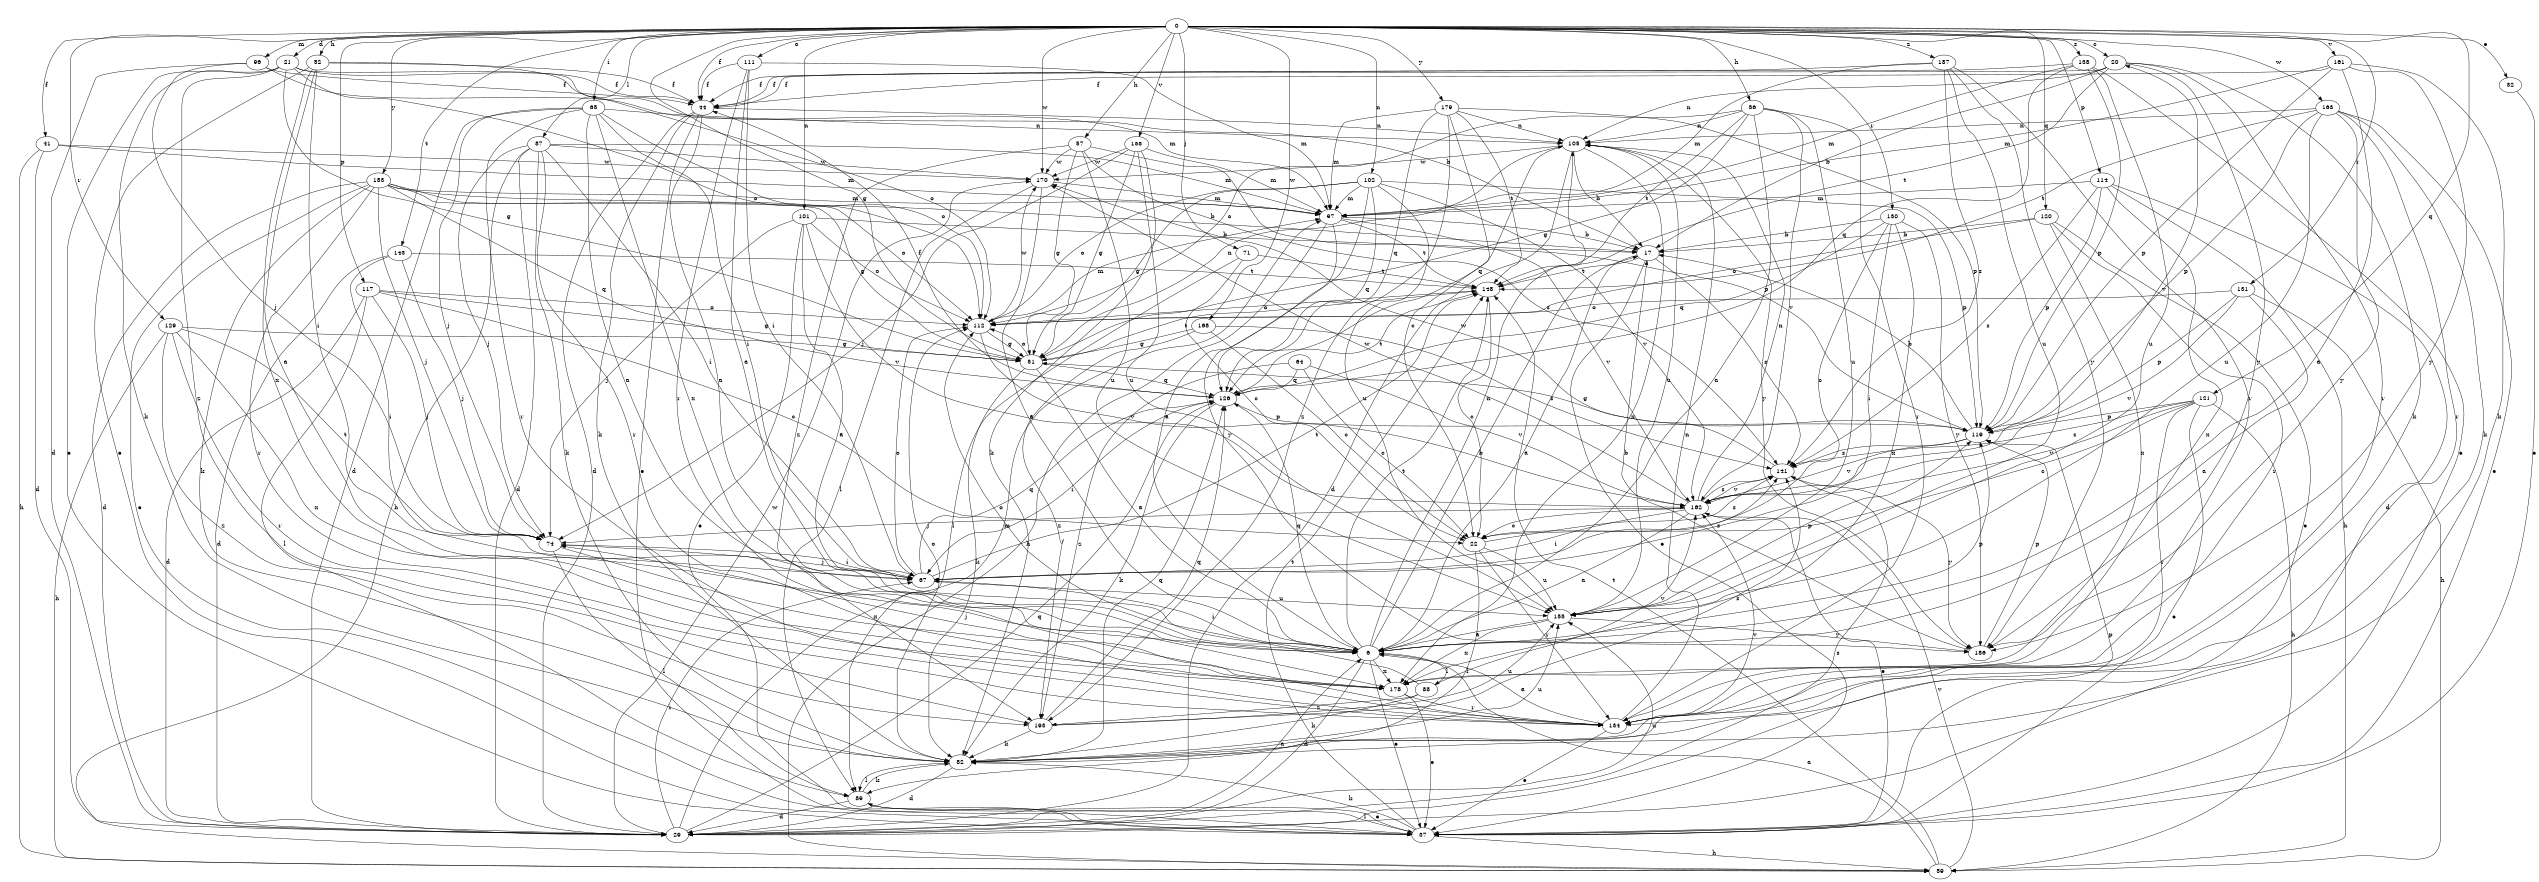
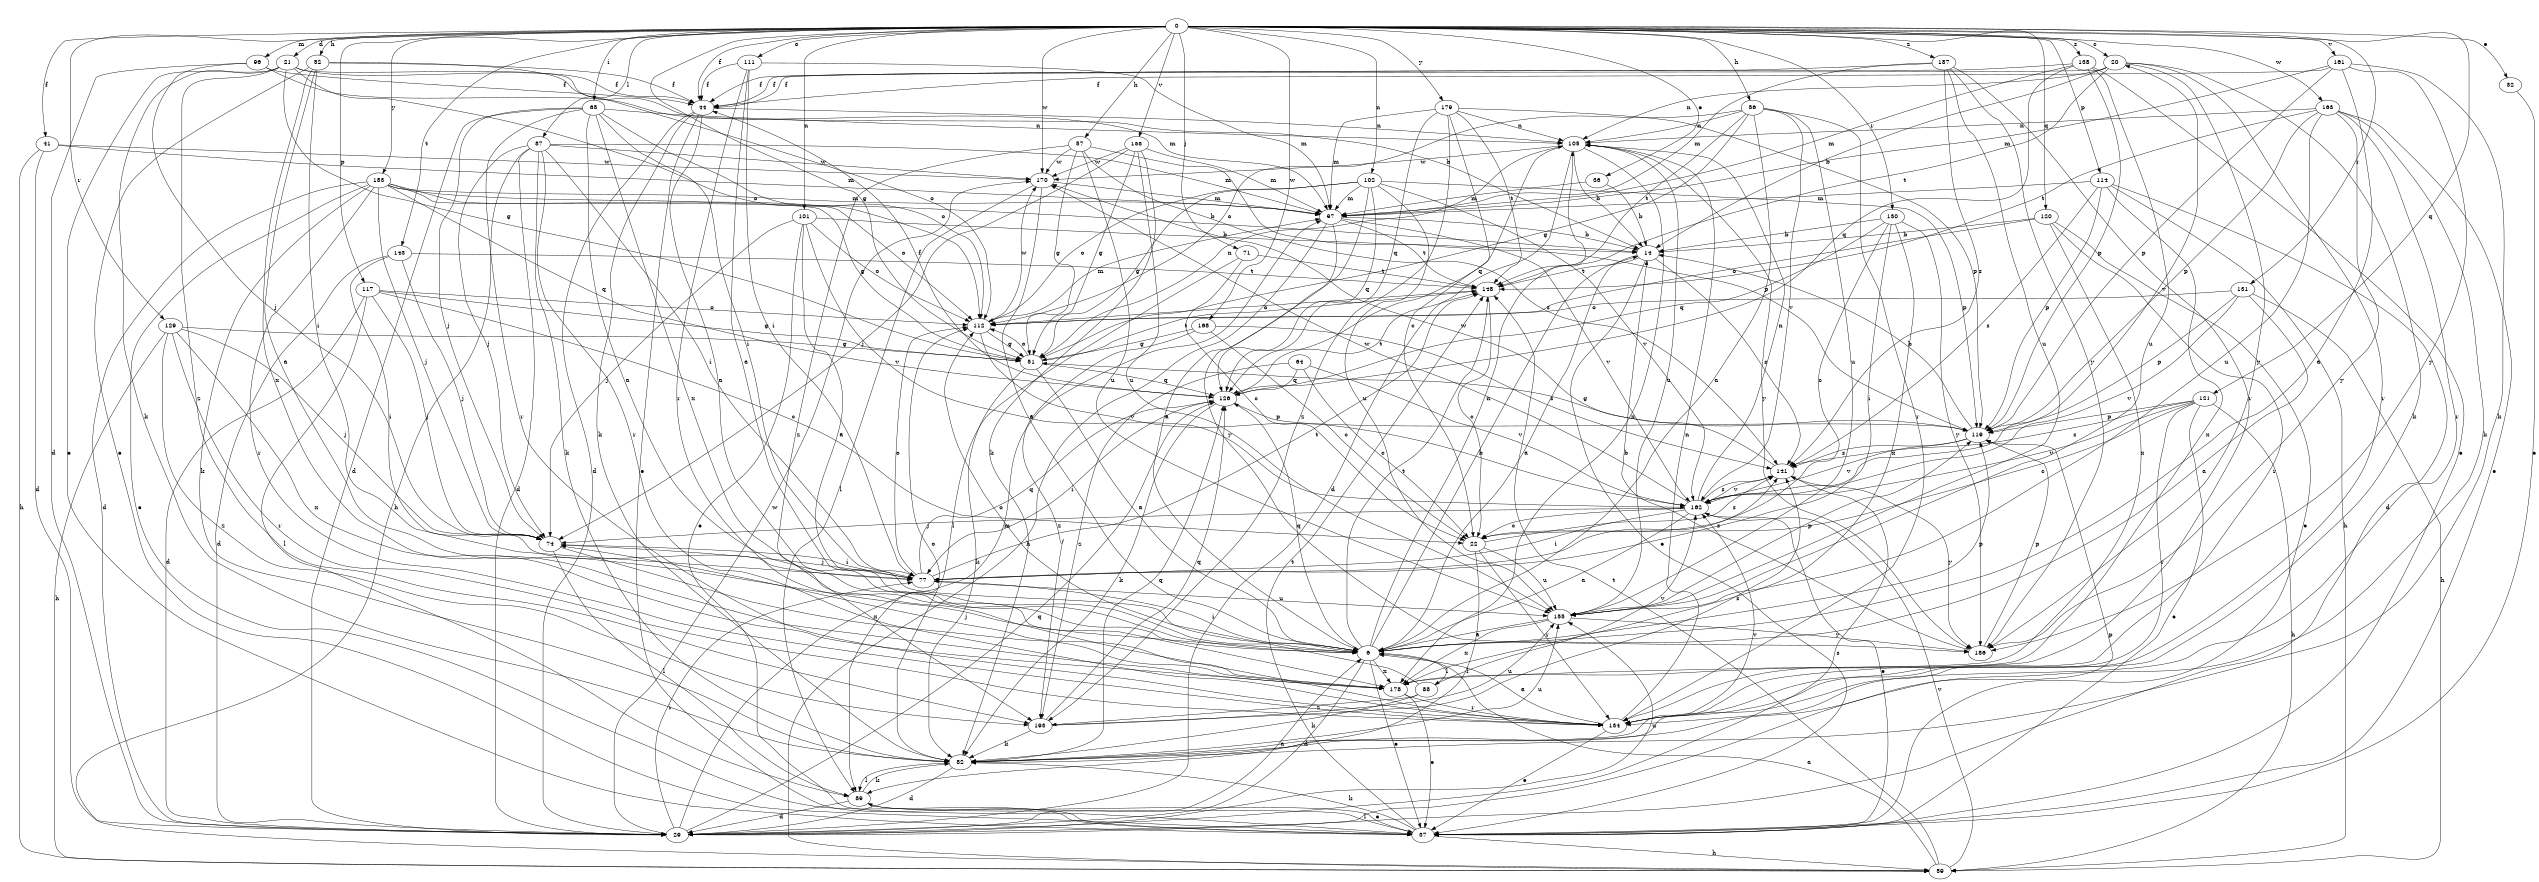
none -> (1597, 180)
(1648, 253) -> (1648, 253)
(346, 435) -> (346, 435)
(923, 581) -> (923, 581)
